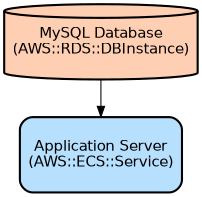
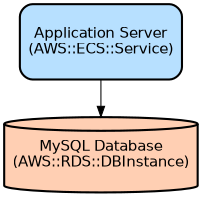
(101, 93) -> (101, 93)
